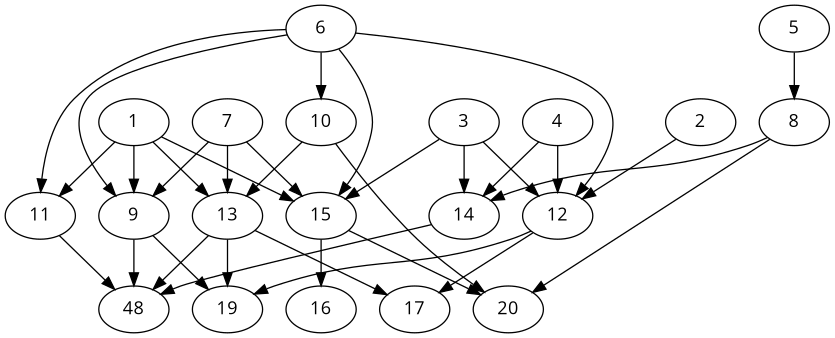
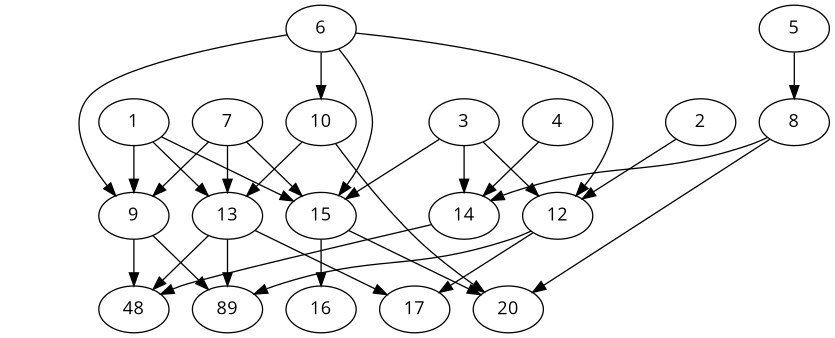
(558, 163) -> none
(40, 216) -> none
(227, 309) -> (227, 309)
